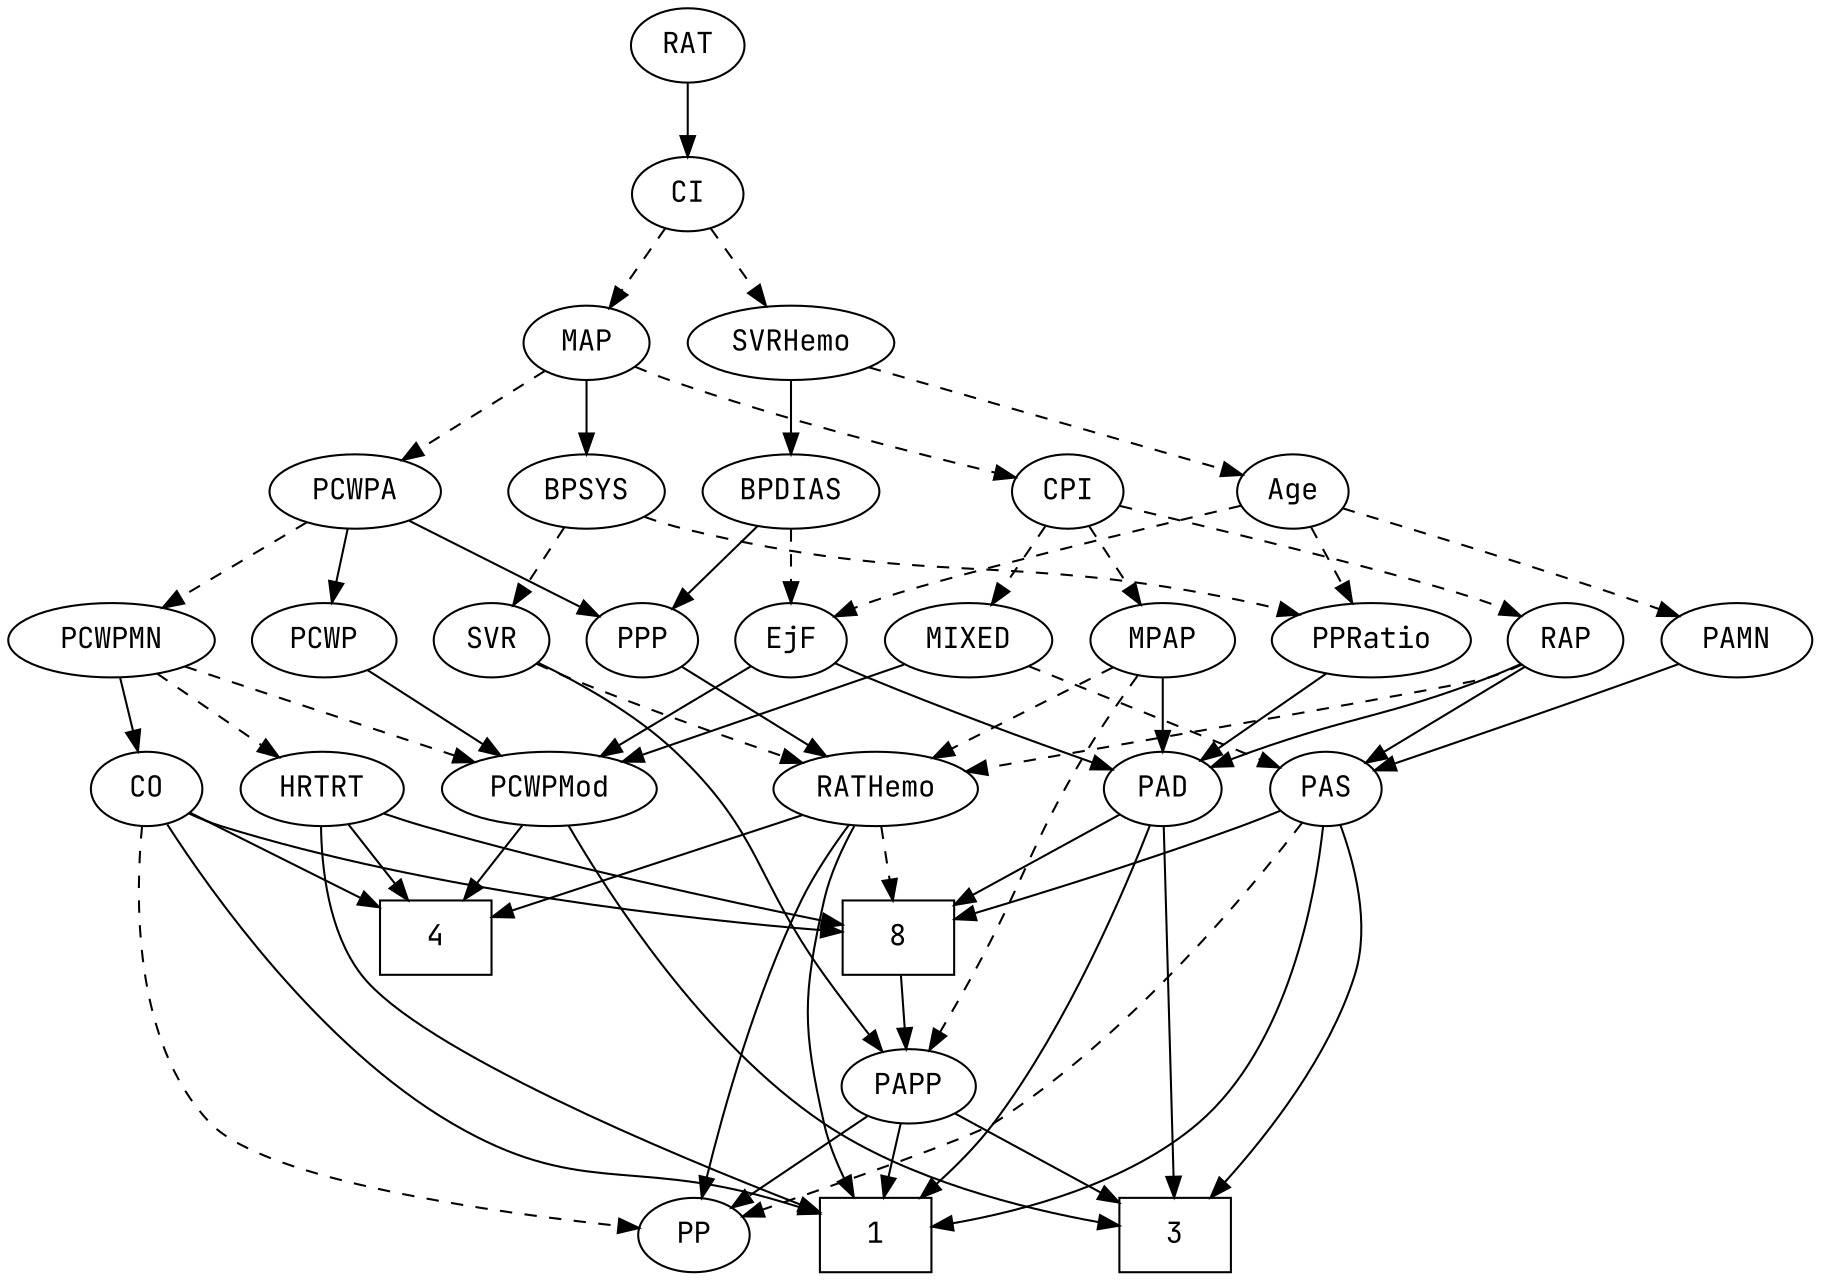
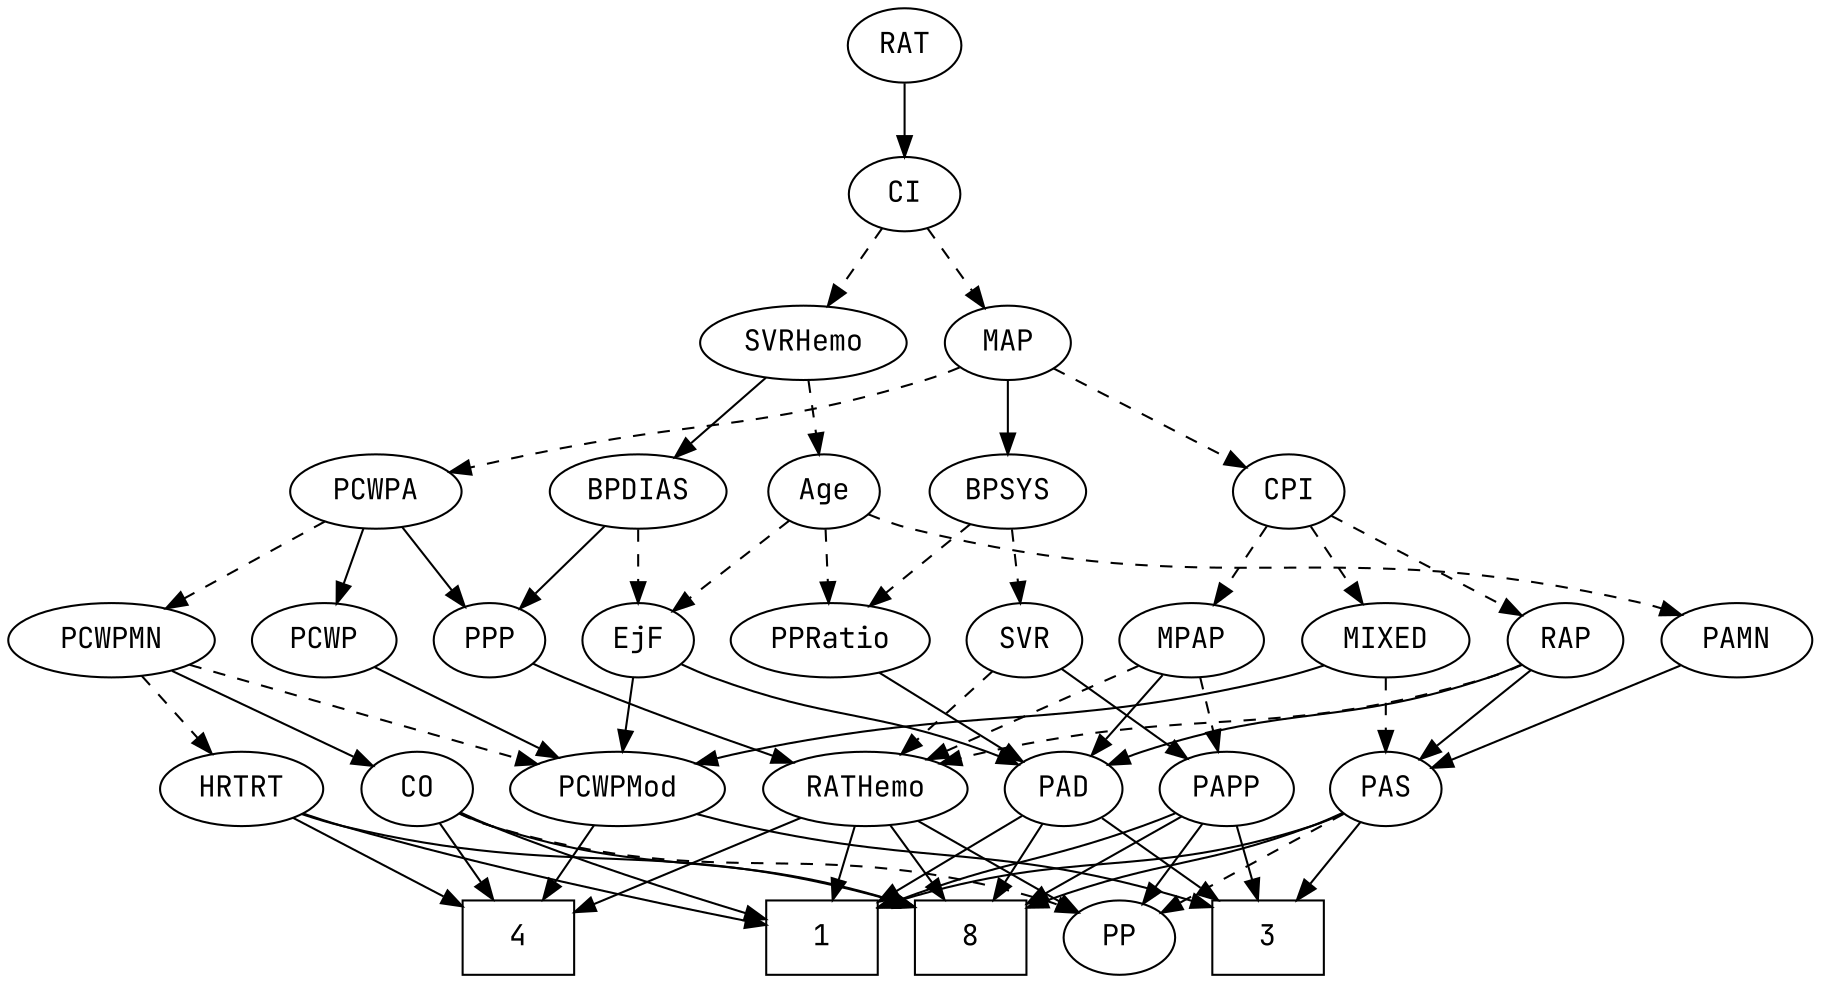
(885, 853) -> (911, 854)
(903, 1002) -> (1124, 849)
